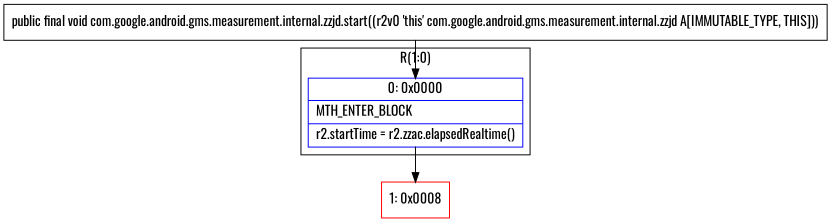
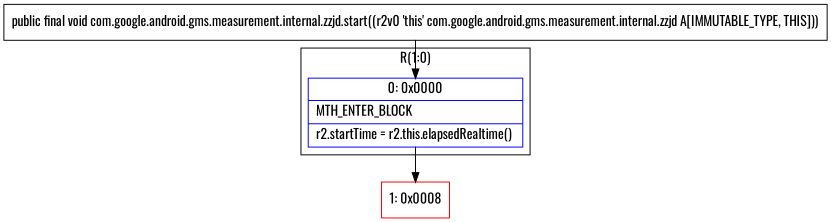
(416, 135) -> (414, 135)
